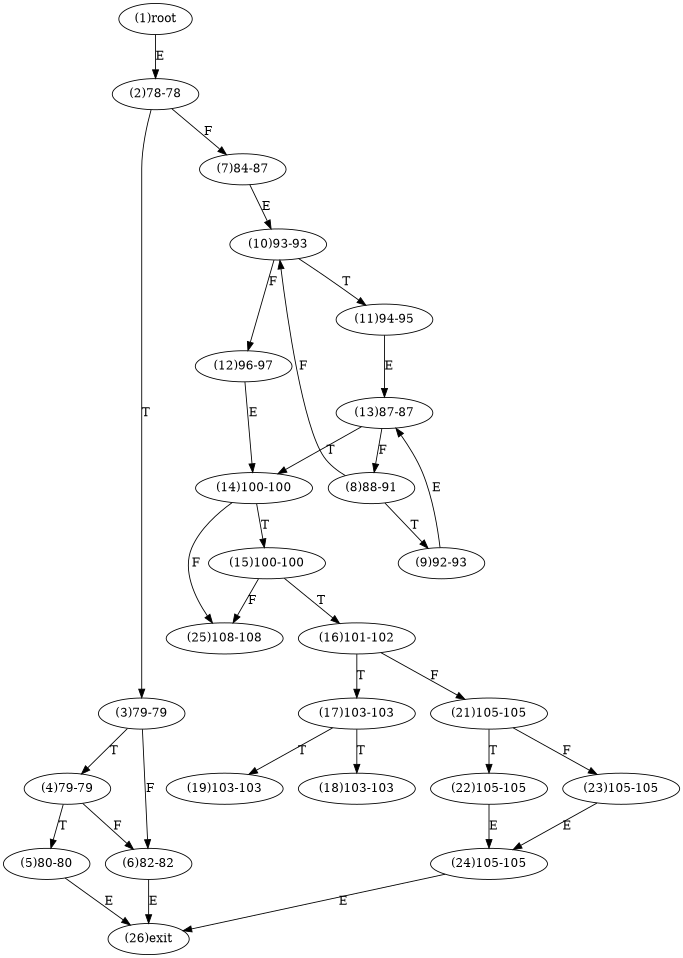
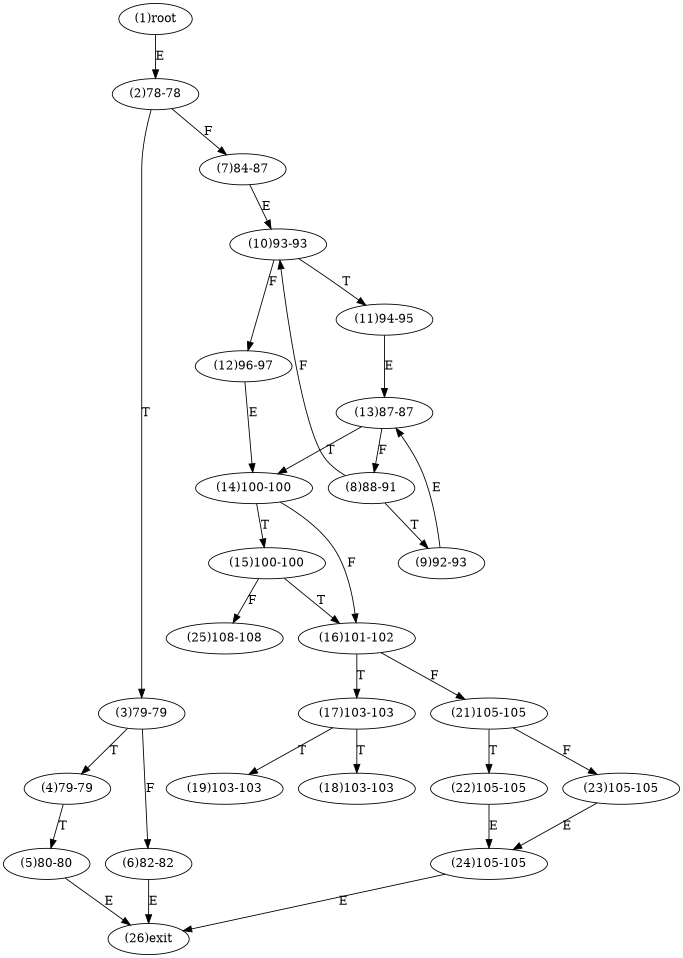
(190, 553) -> (333, 548)
(105, 823) -> none
